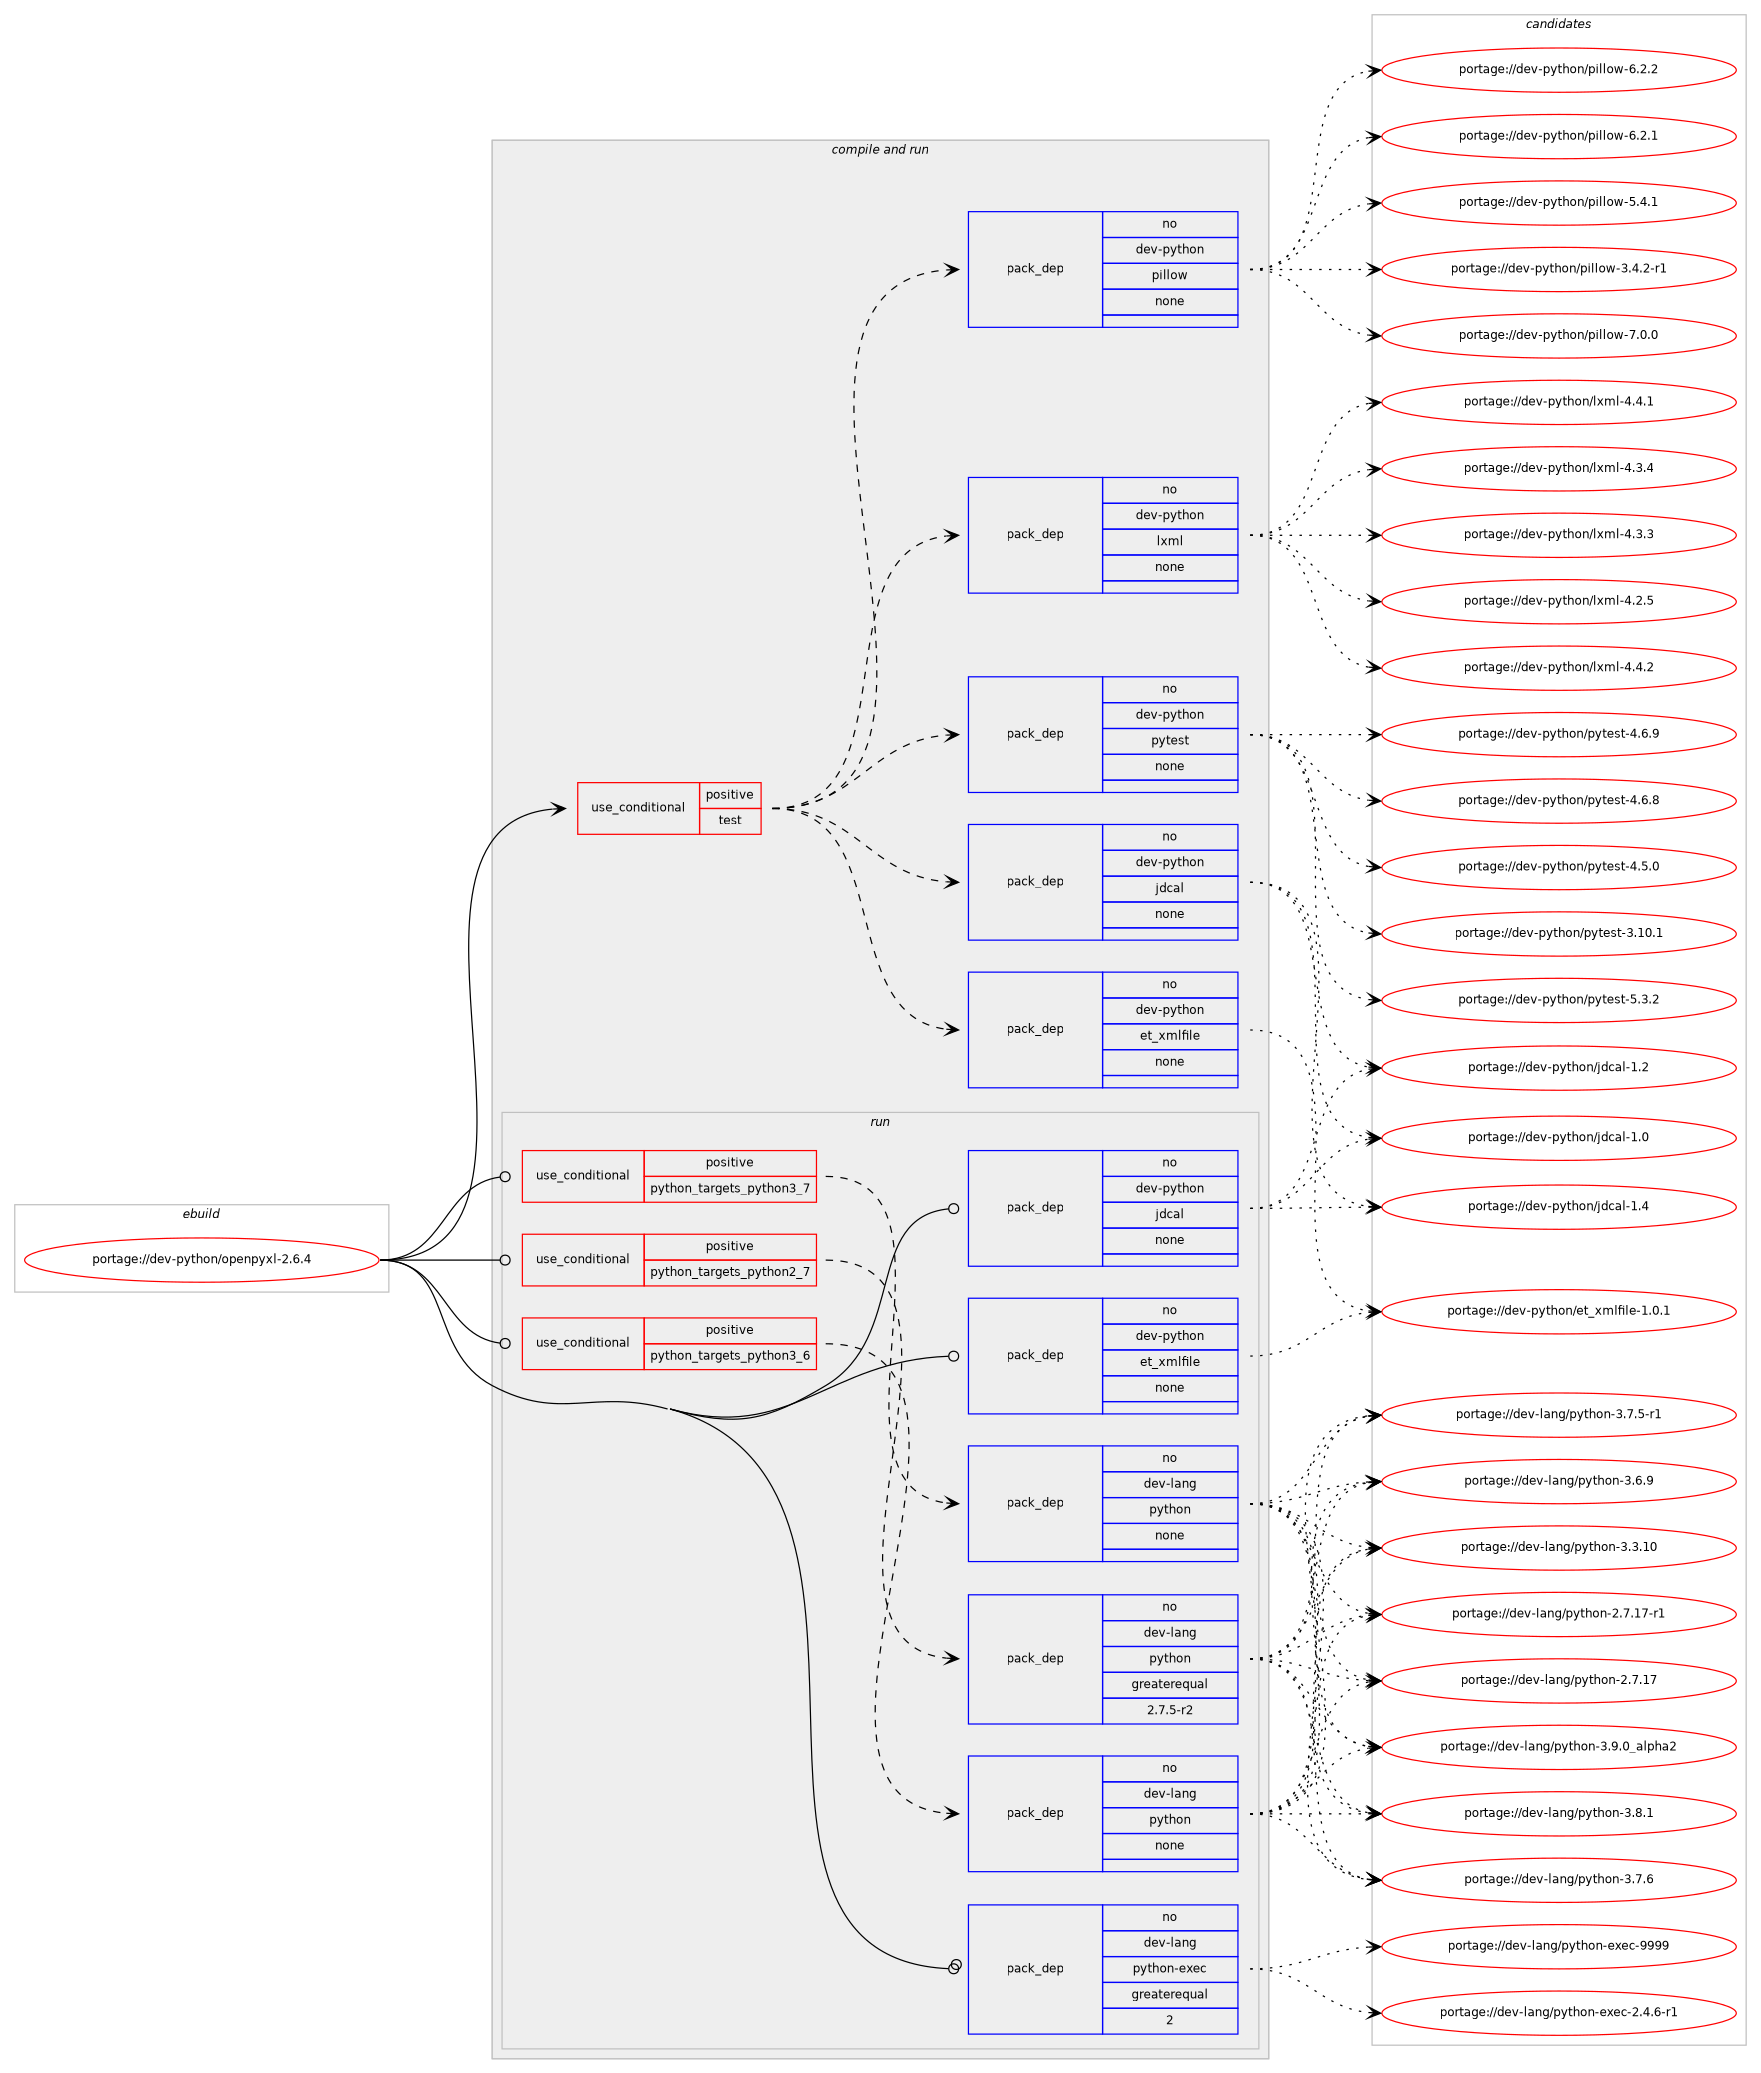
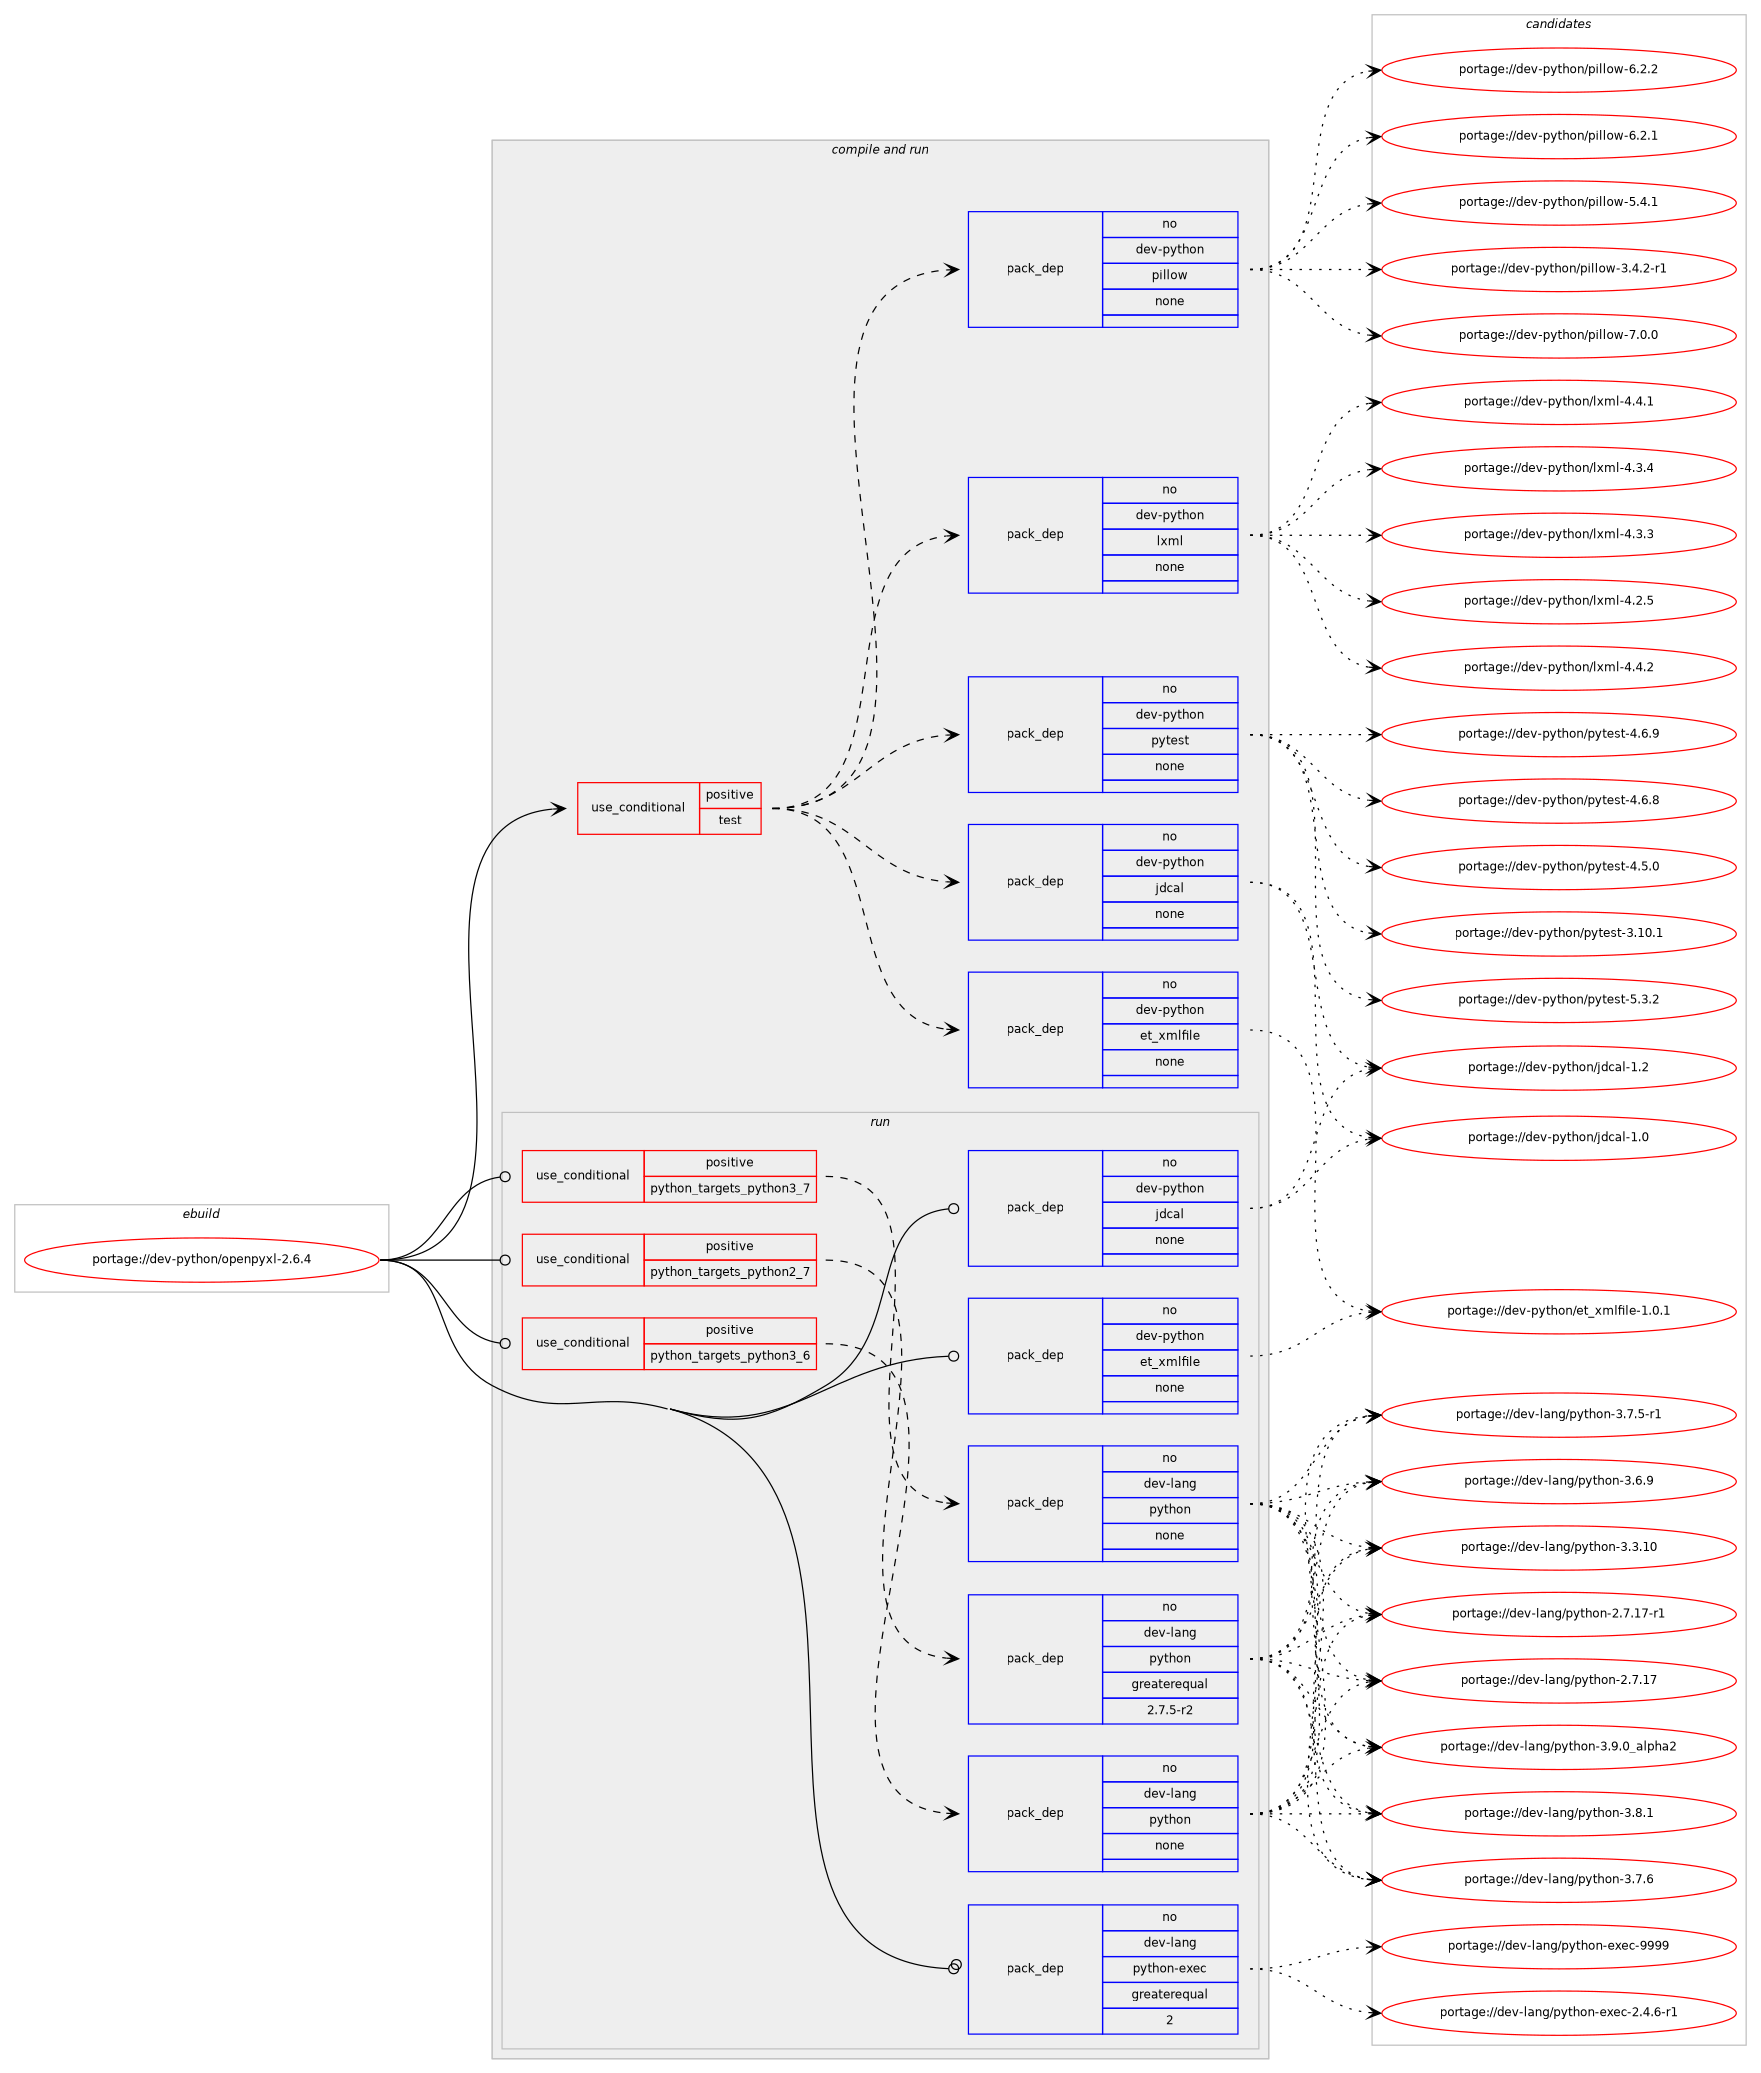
(1559, 1207) -> none
